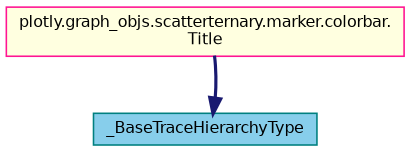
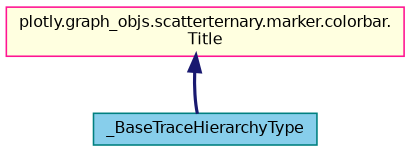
(216, 77) -> (195, 93)
